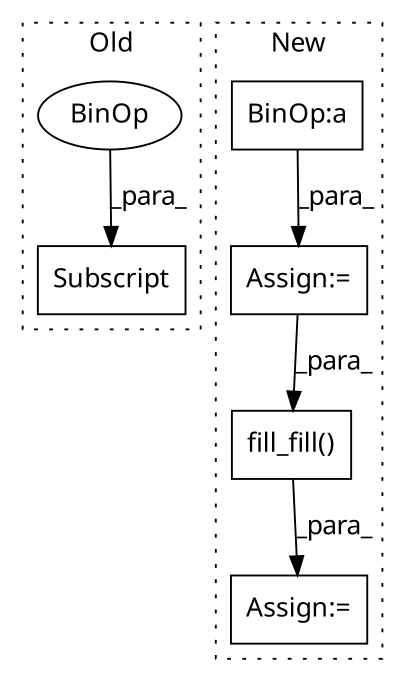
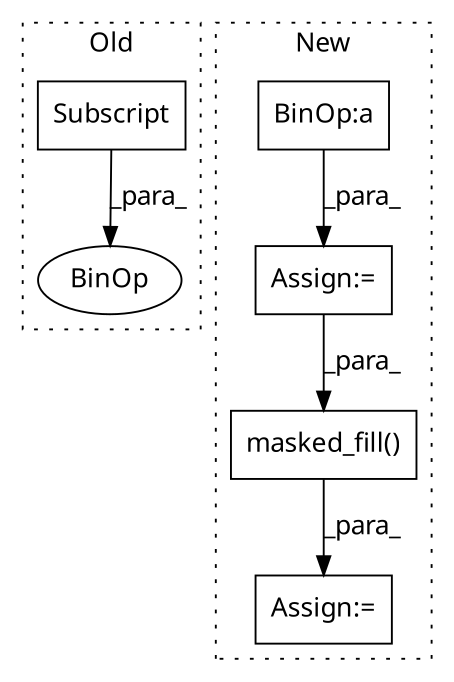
(111, 188) -> (111, 188)
(292, 445) -> (324, 445)
